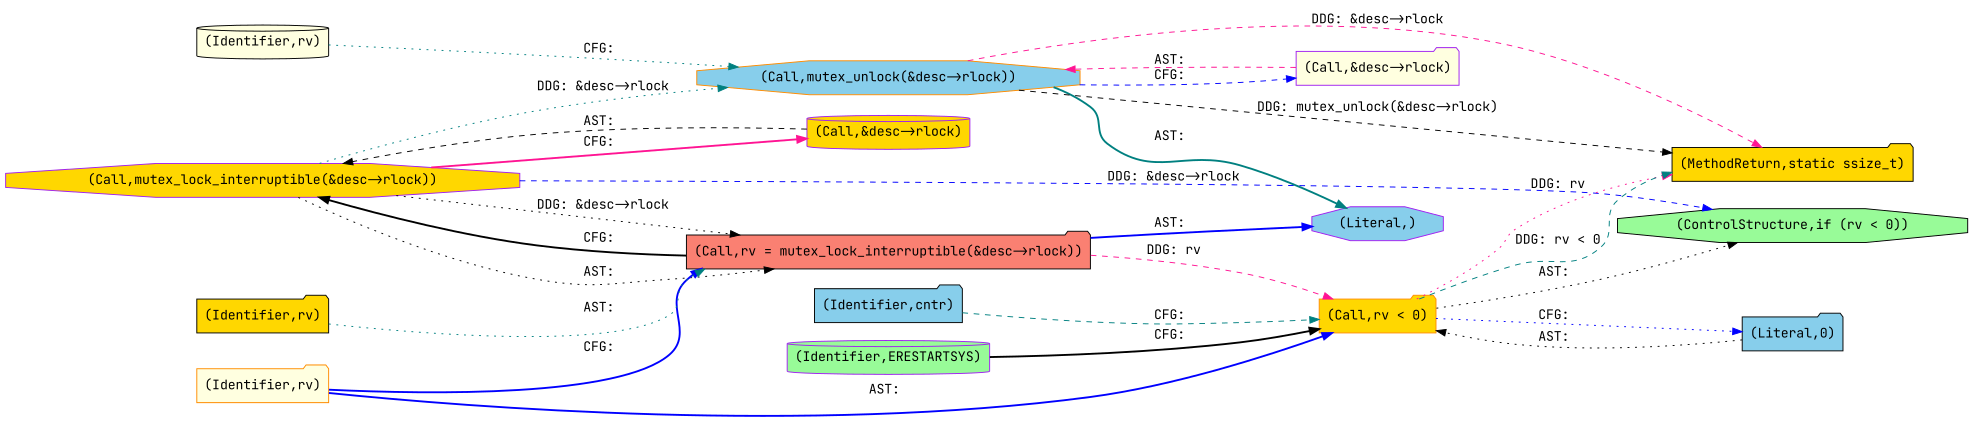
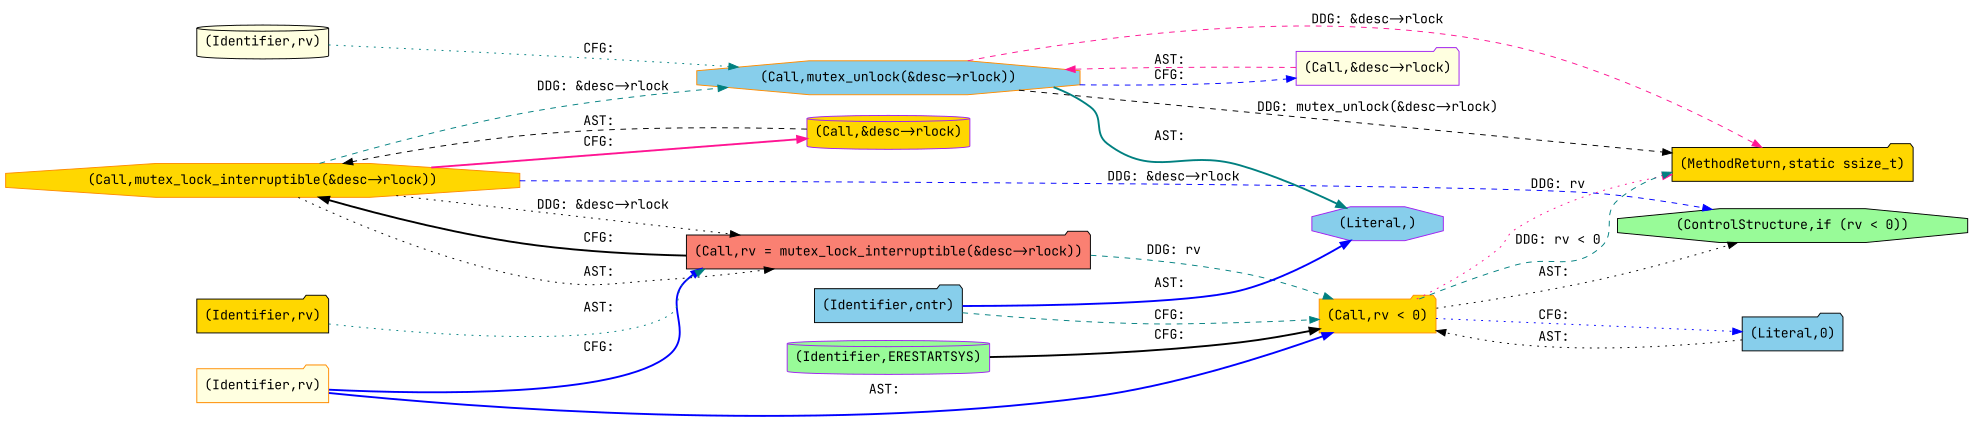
(517, 114) -> (517, 114)
(263, 180) -> (263, 180)
(1196, 232) -> (1157, 301)
(1209, 267) -> (1209, 267)
